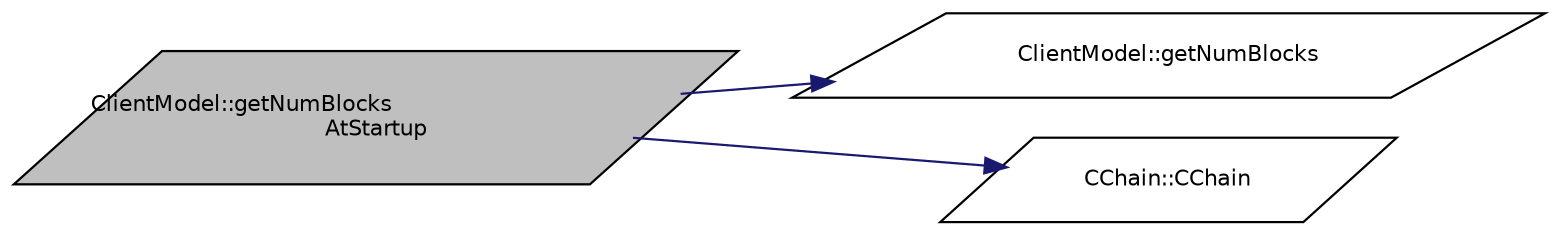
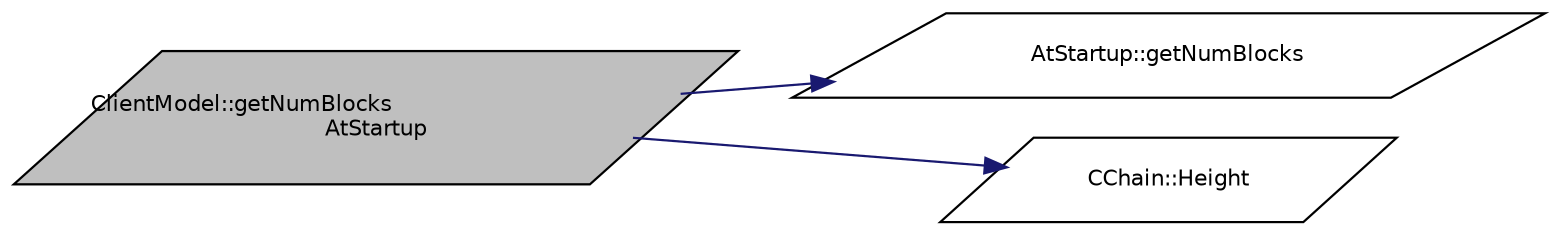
(1169, 56) -> (1169, 56)
(1169, 180) -> (1169, 180)
